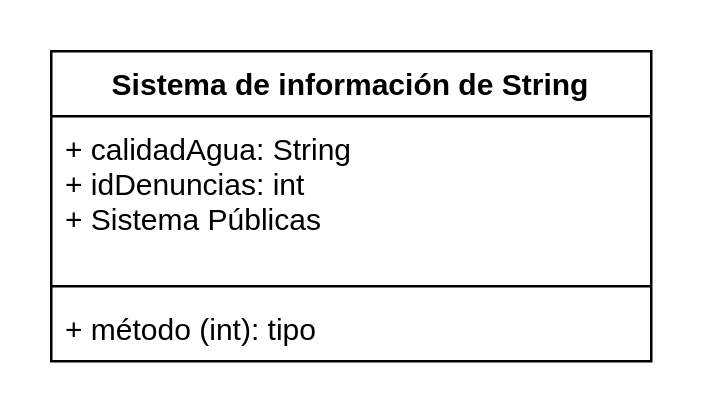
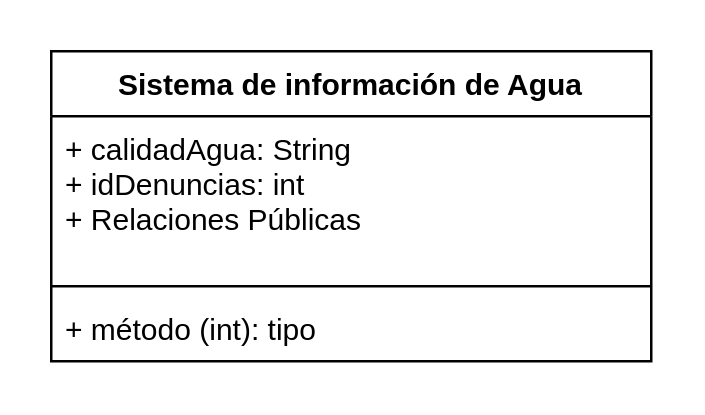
(350, 85) -> (350, 85)
(218, 150) -> (218, 150)
